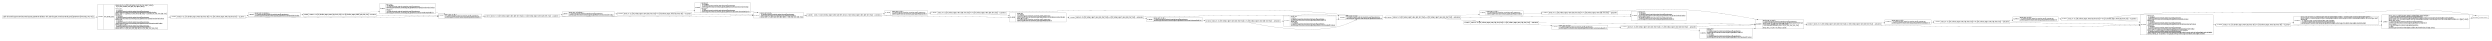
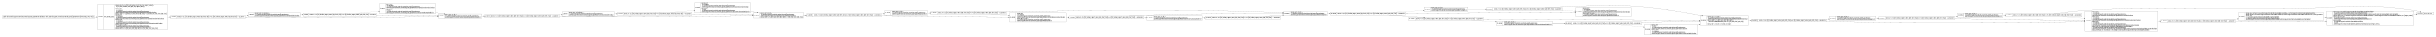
(1310, 21) -> none
